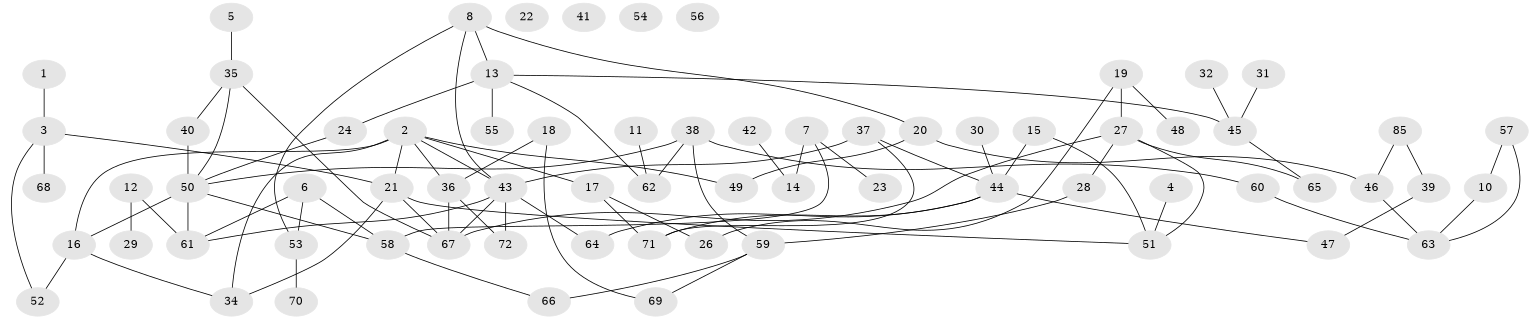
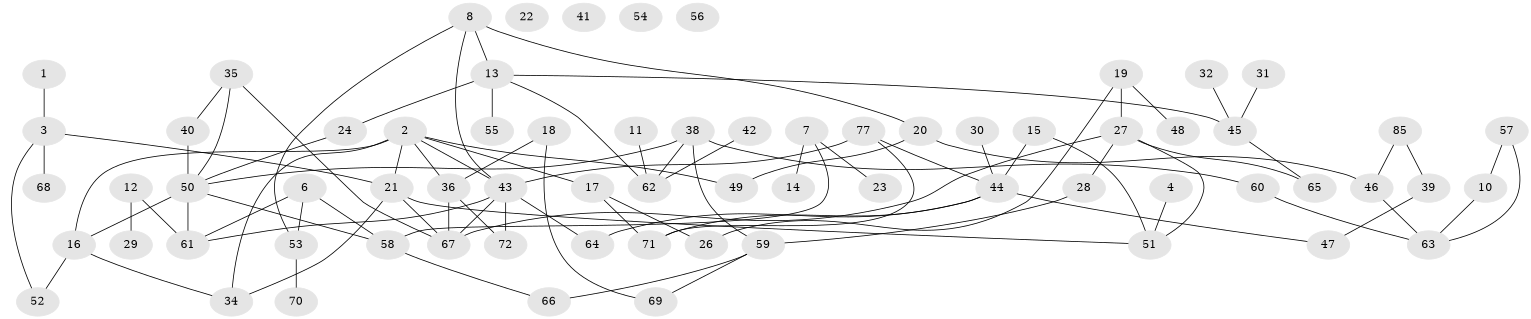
(231, 17) -> none
(864, 131) -> (864, 131)
(775, 164) -> (700, 160)
